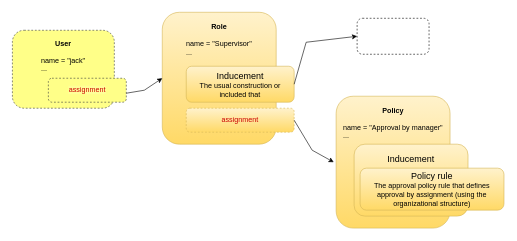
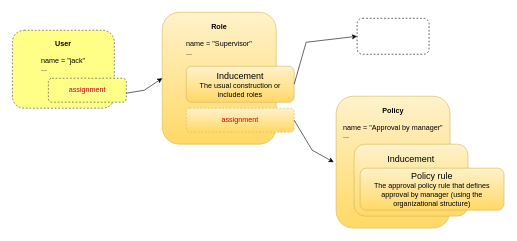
(240, 84) -> (240, 84)
(432, 189) -> (432, 189)
